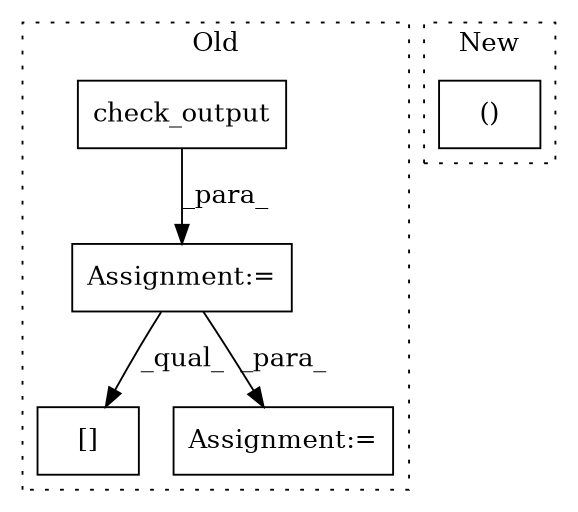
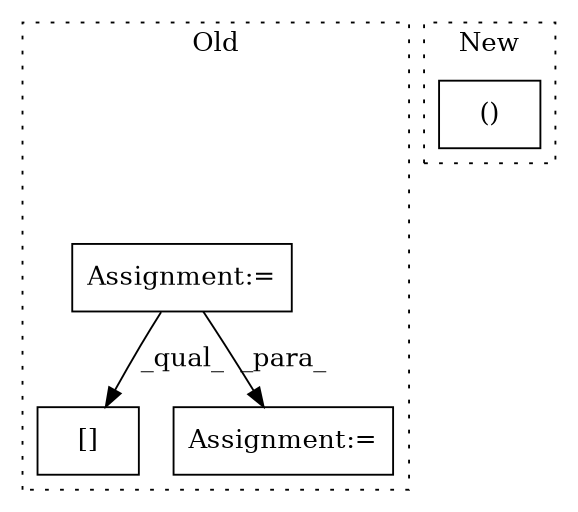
(182, 114) -> none
